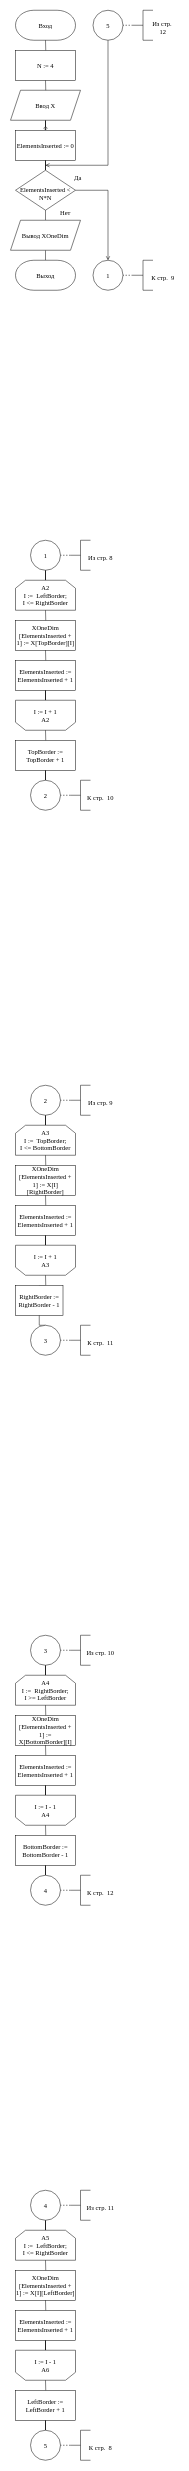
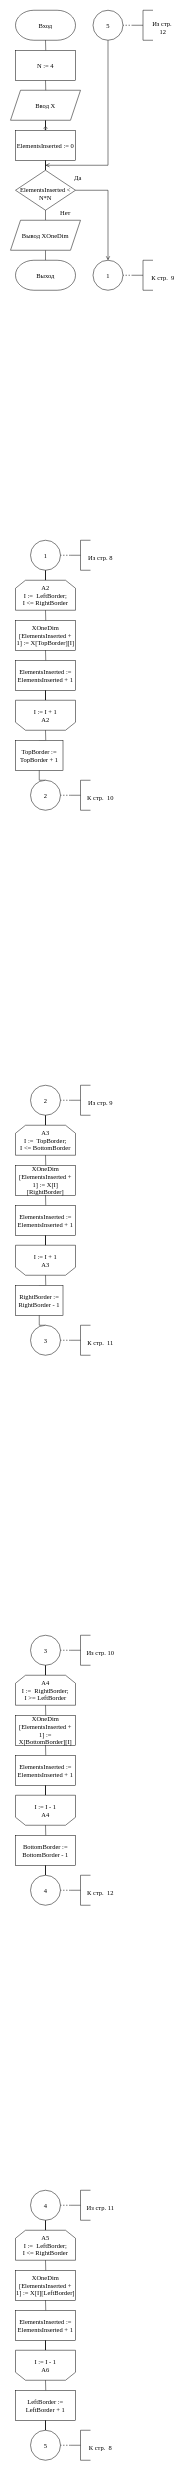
(45, 755) -> (39, 755)
